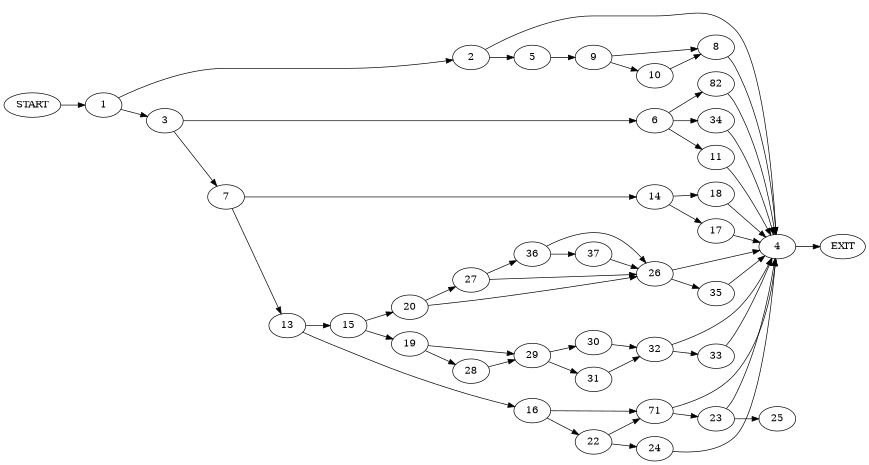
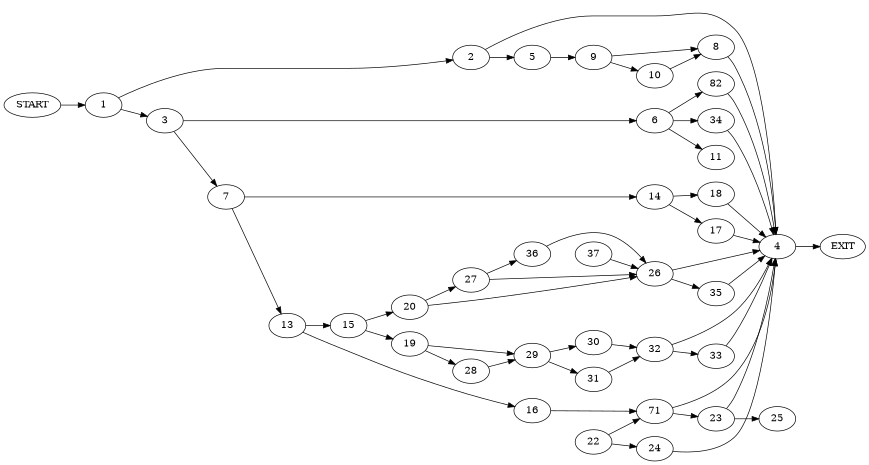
(749, 197) -> none
(560, 254) -> none
(560, 425) -> none
